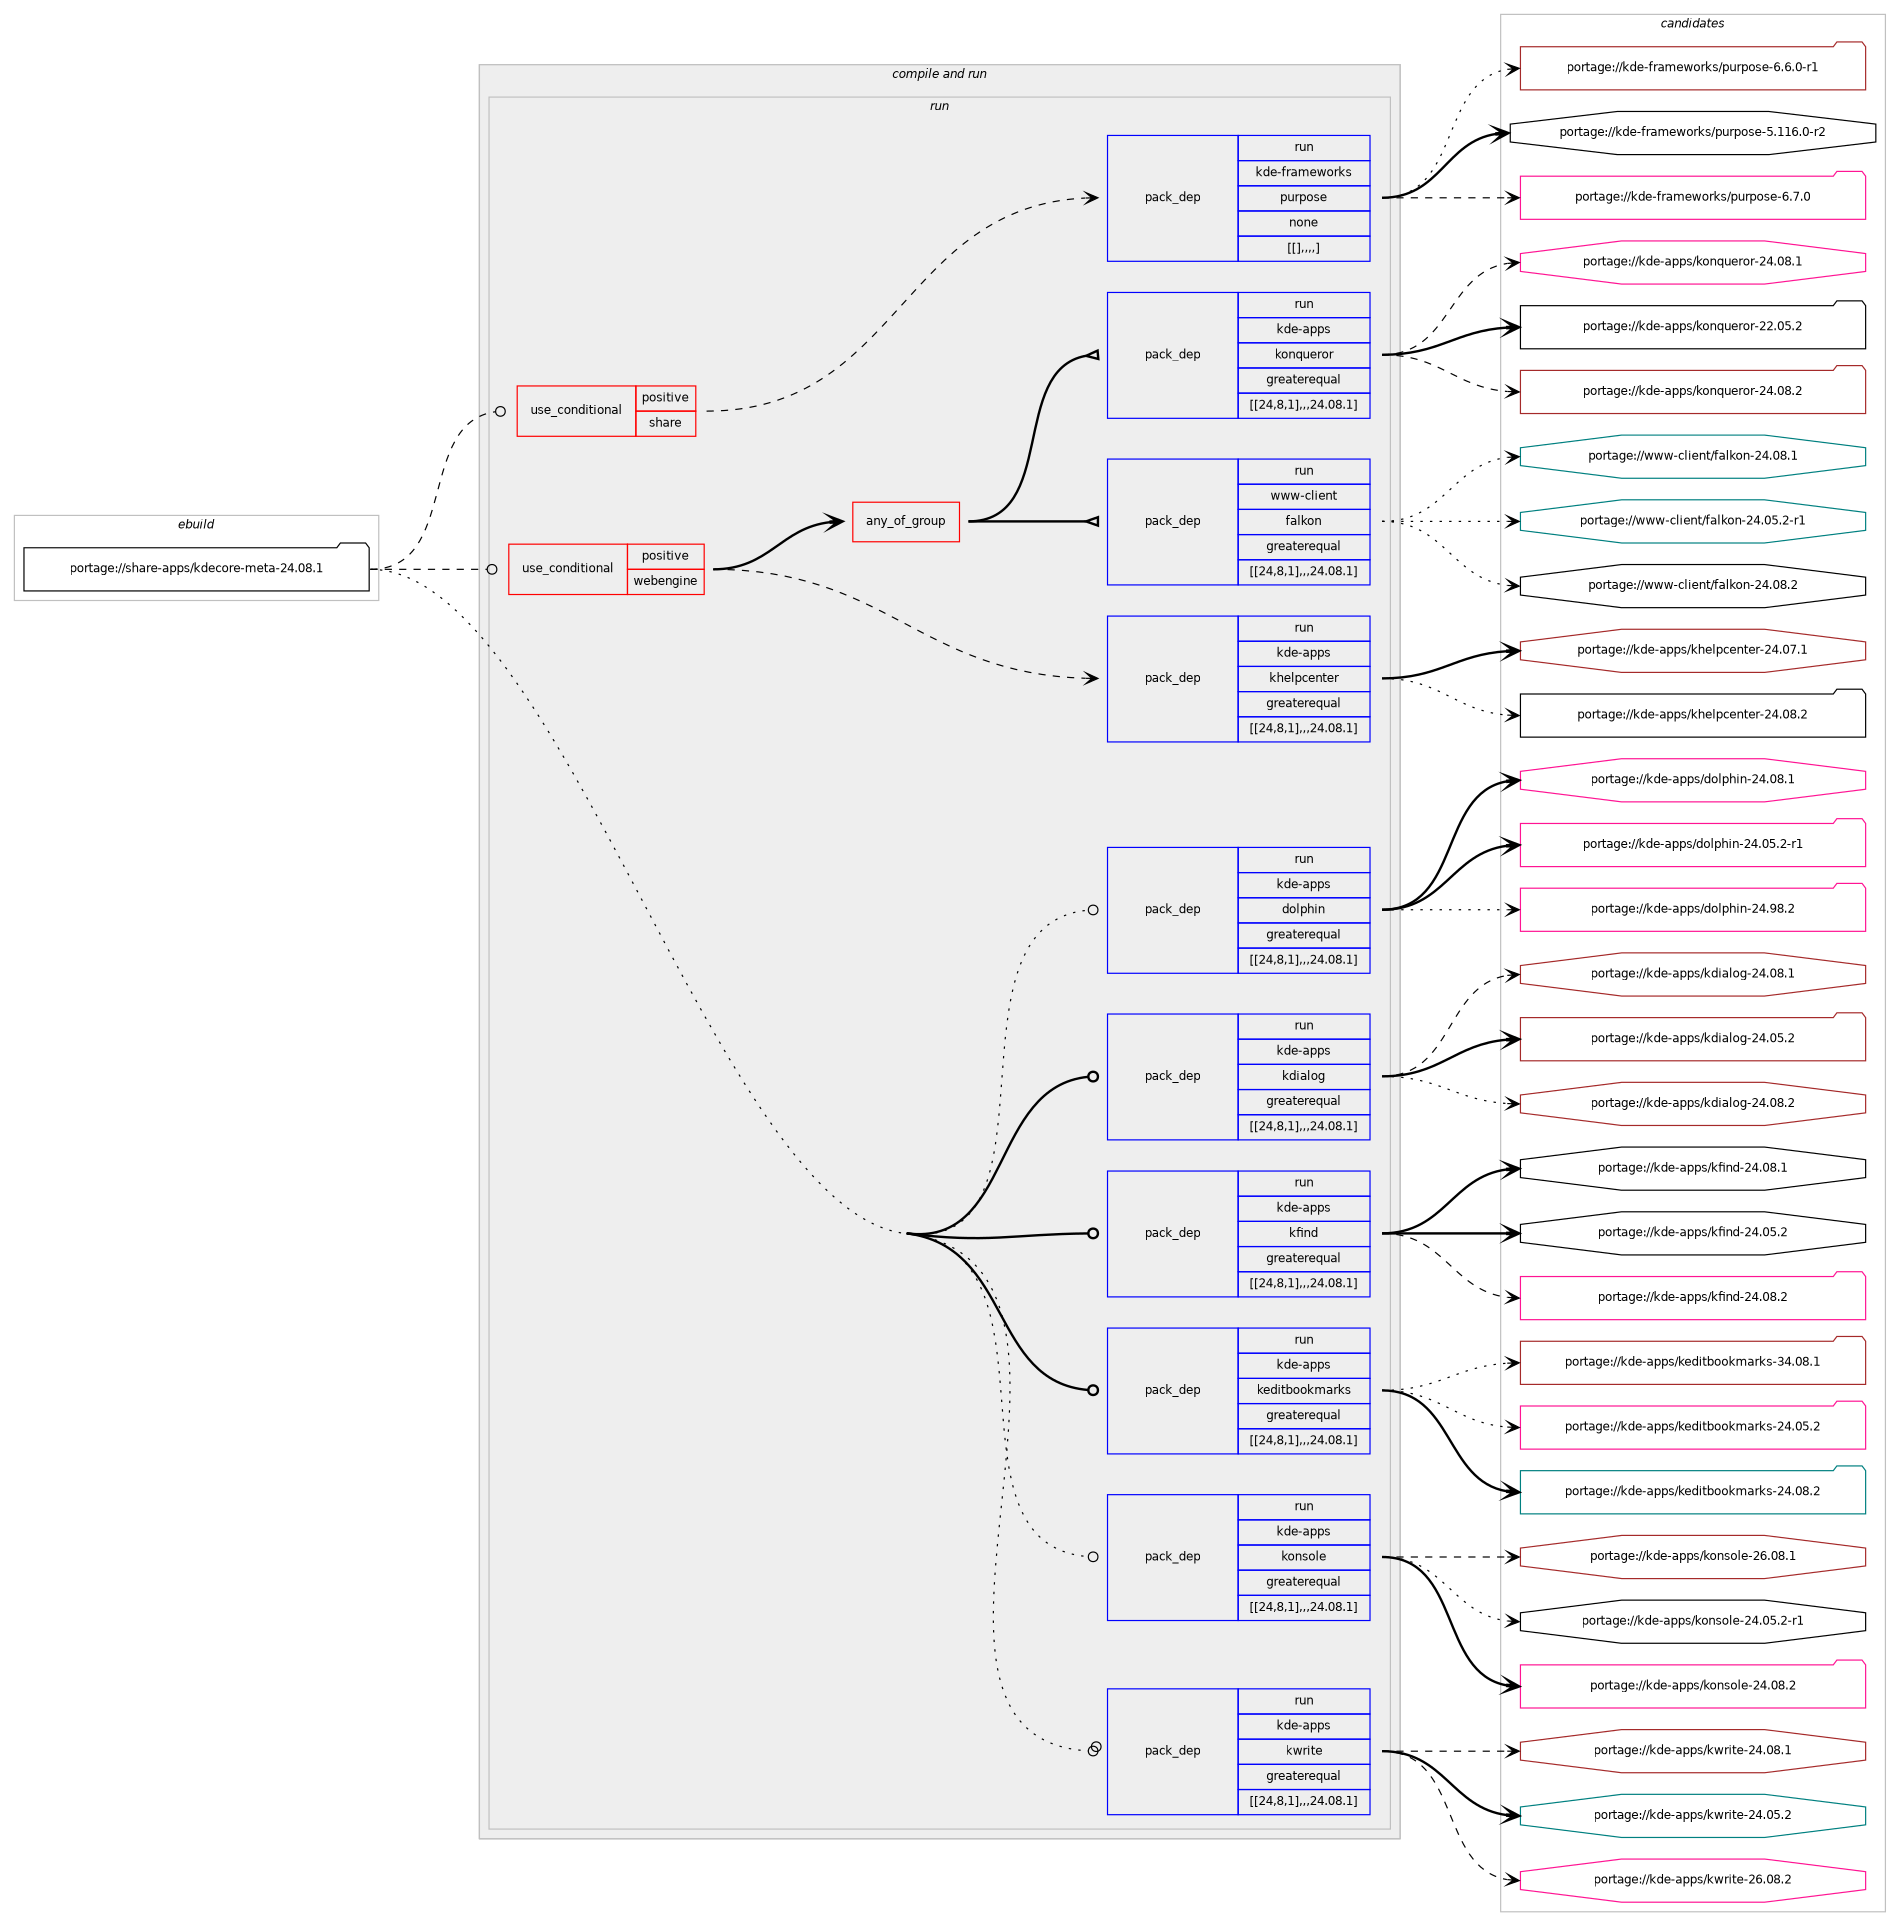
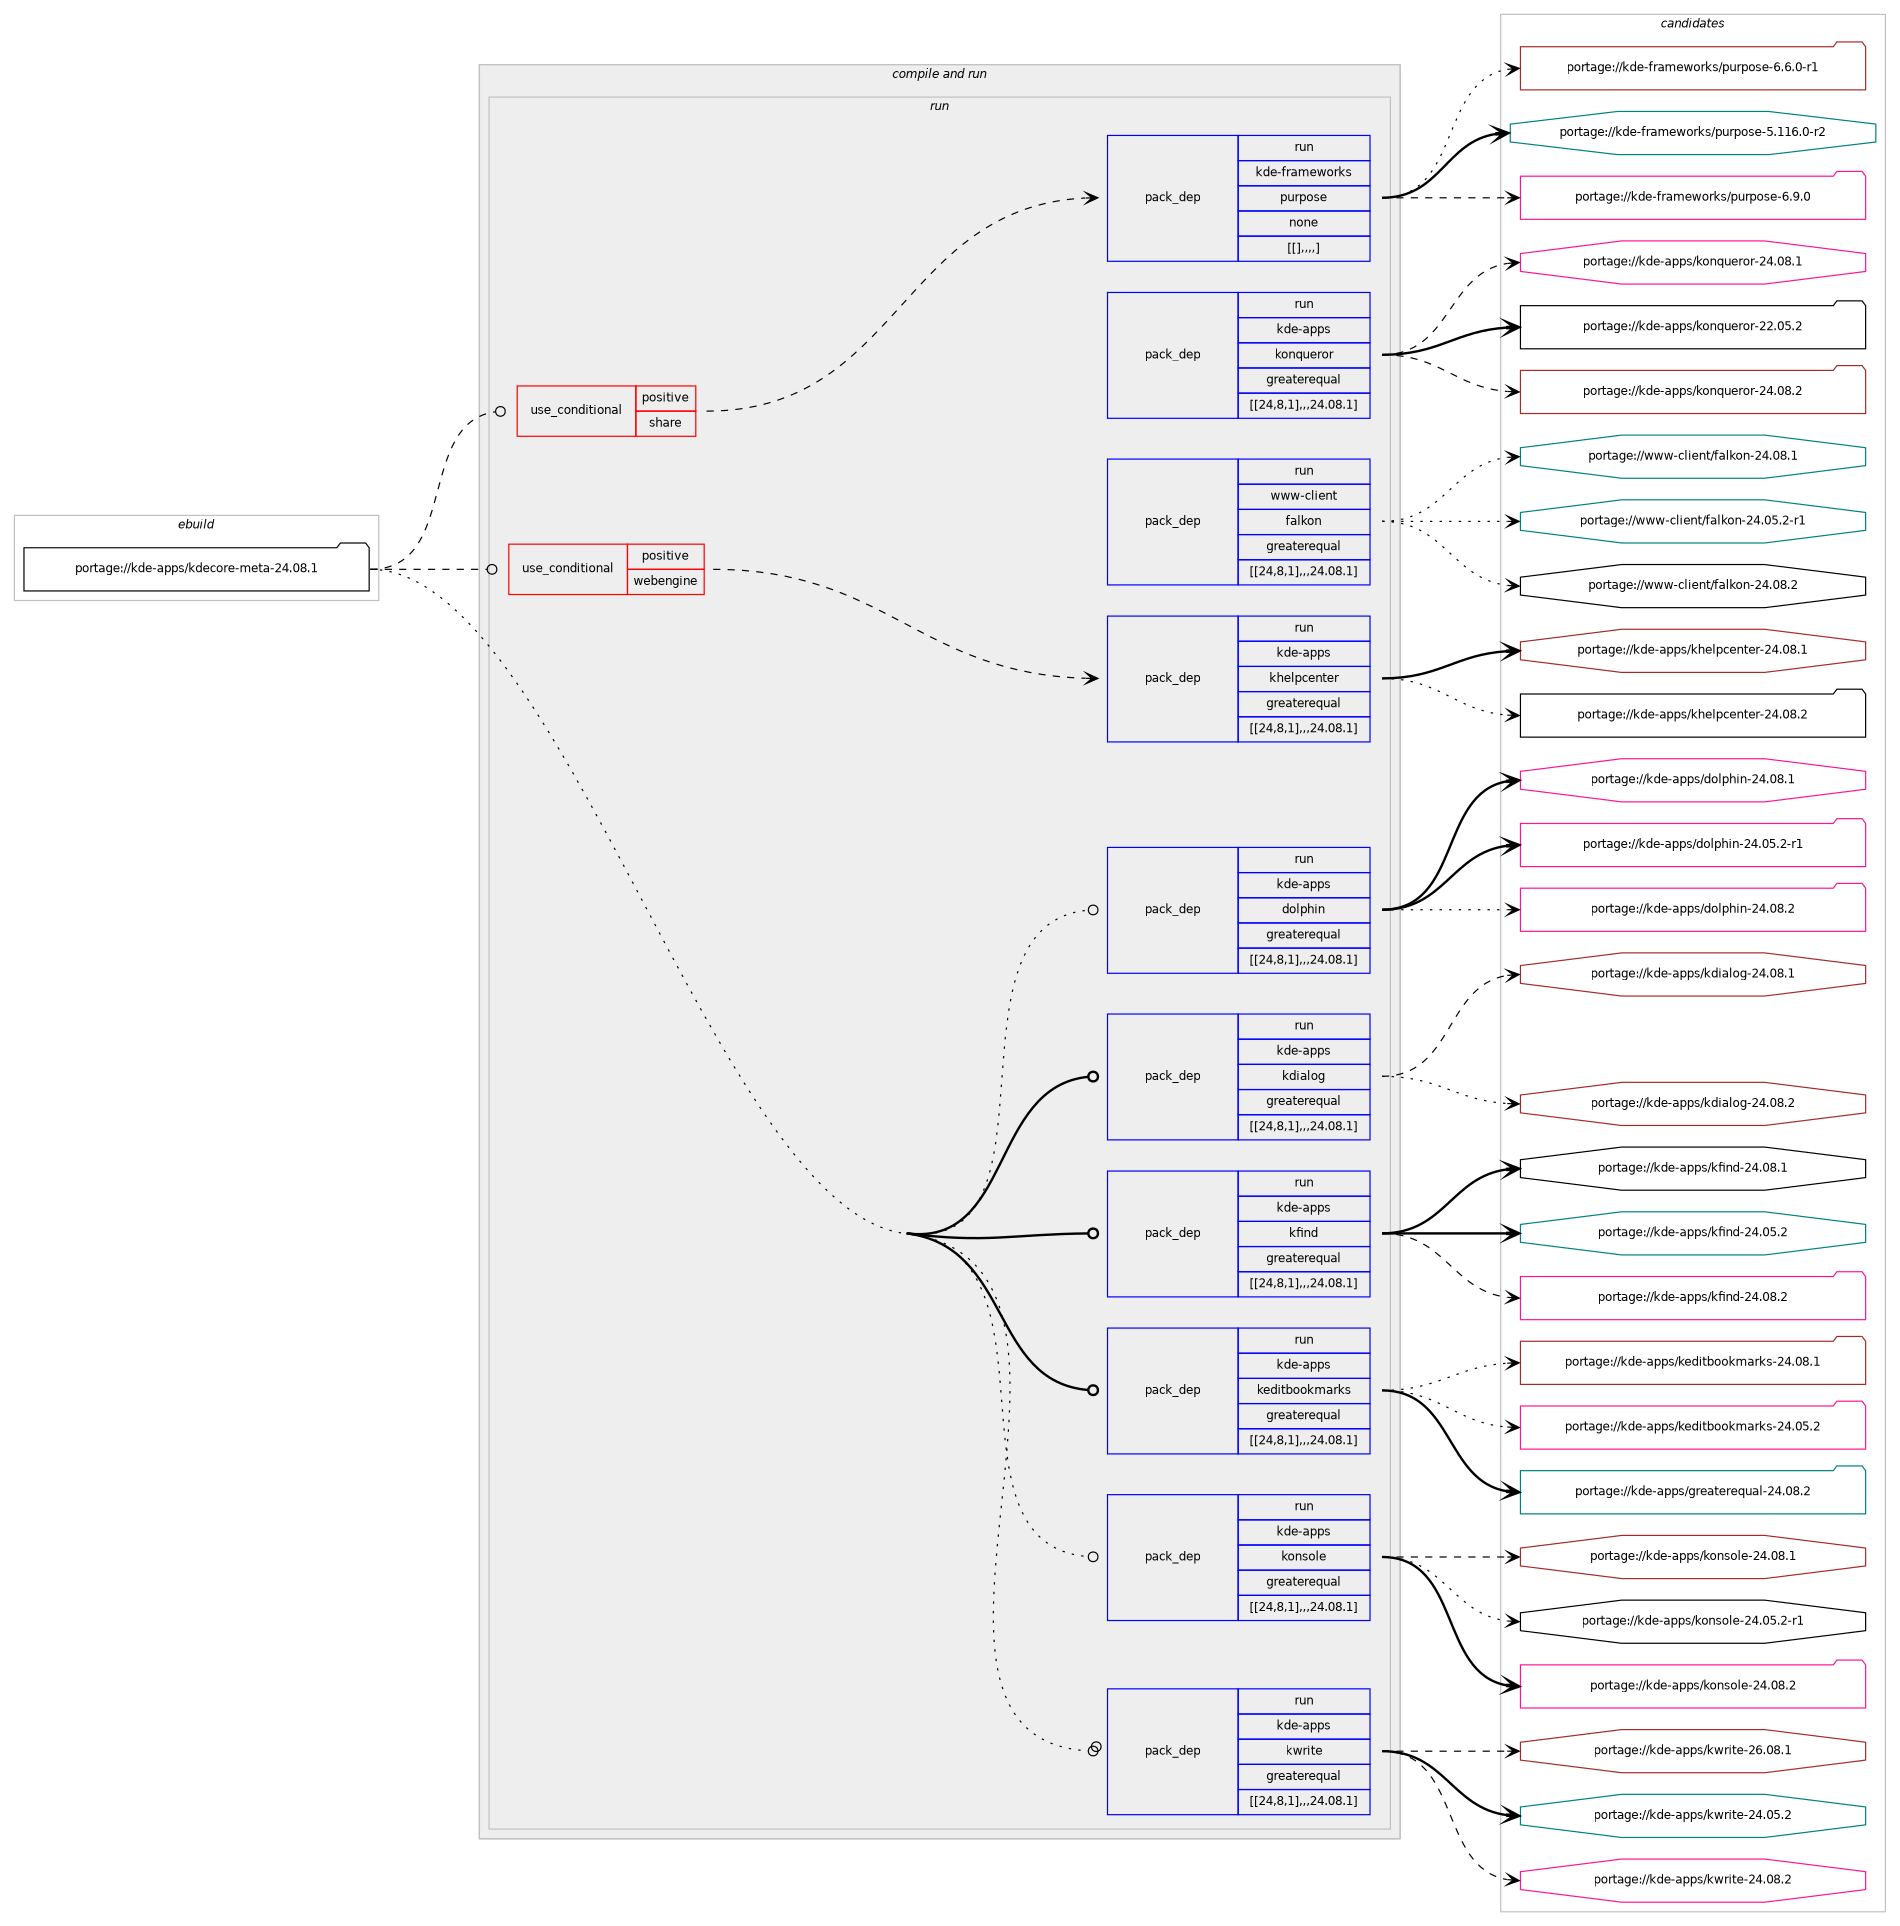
(1693, 133) -> (1693, 133)
(1693, 198) -> (1693, 198)
(906, 521) -> none
(197, 569) -> (197, 569)
(1693, 651) -> (1693, 651)
(1693, 910) -> (1693, 910)
(1693, 1039) -> none
(1693, 1233) -> (1693, 1233)
(1693, 1363) -> (1693, 1363)
(1693, 1492) -> (1693, 1492)
(1693, 1557) -> (1693, 1557)
(1693, 1751) -> (1693, 1751)
(1693, 1881) -> (1693, 1881)
